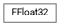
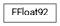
(30, 13) -> (30, 13)
